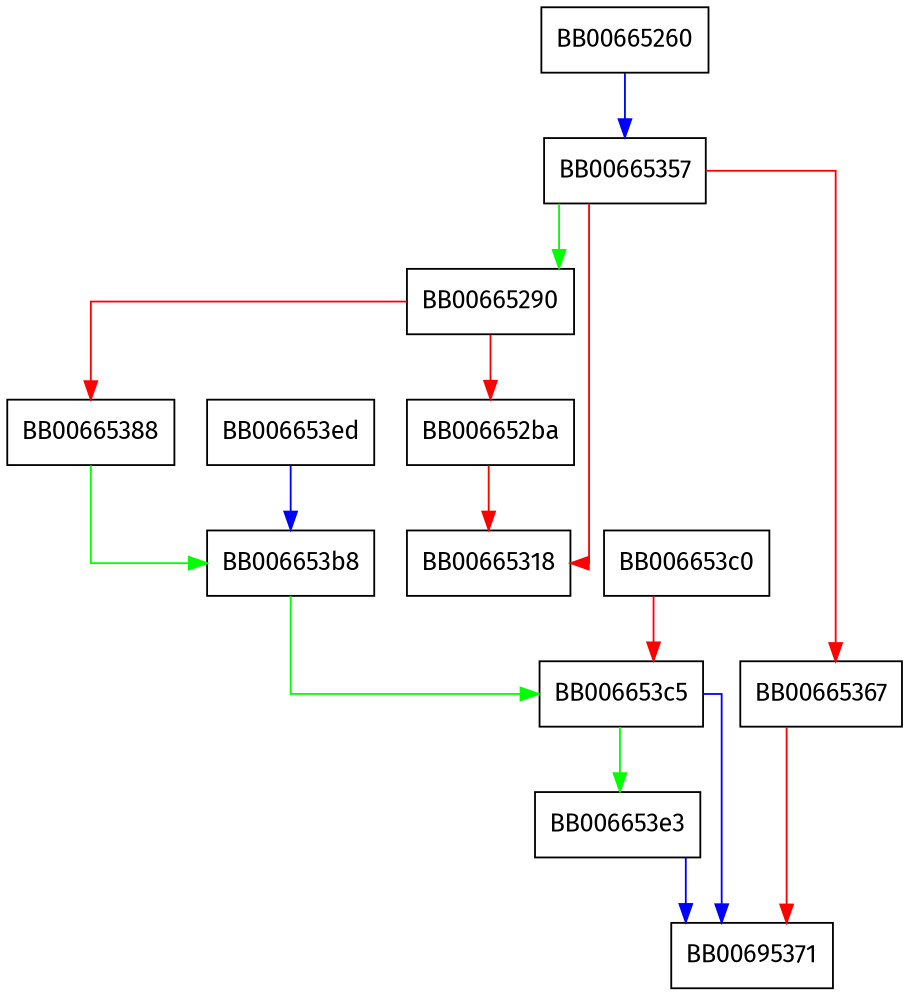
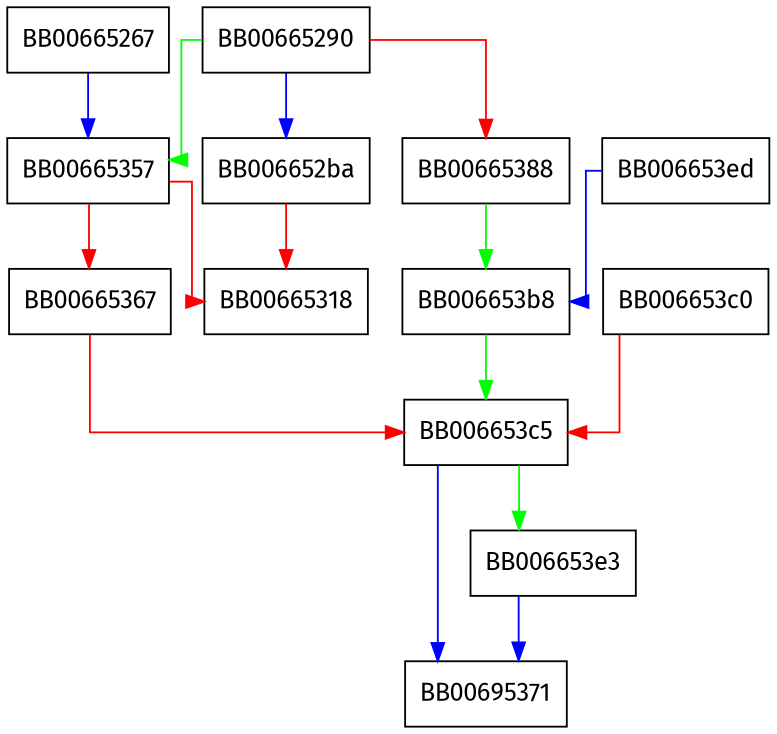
(625, 40) -> (88, 40)
(559, 227) -> (181, 90)
(491, 358) -> (286, 96)
(787, 816) -> (189, 432)
